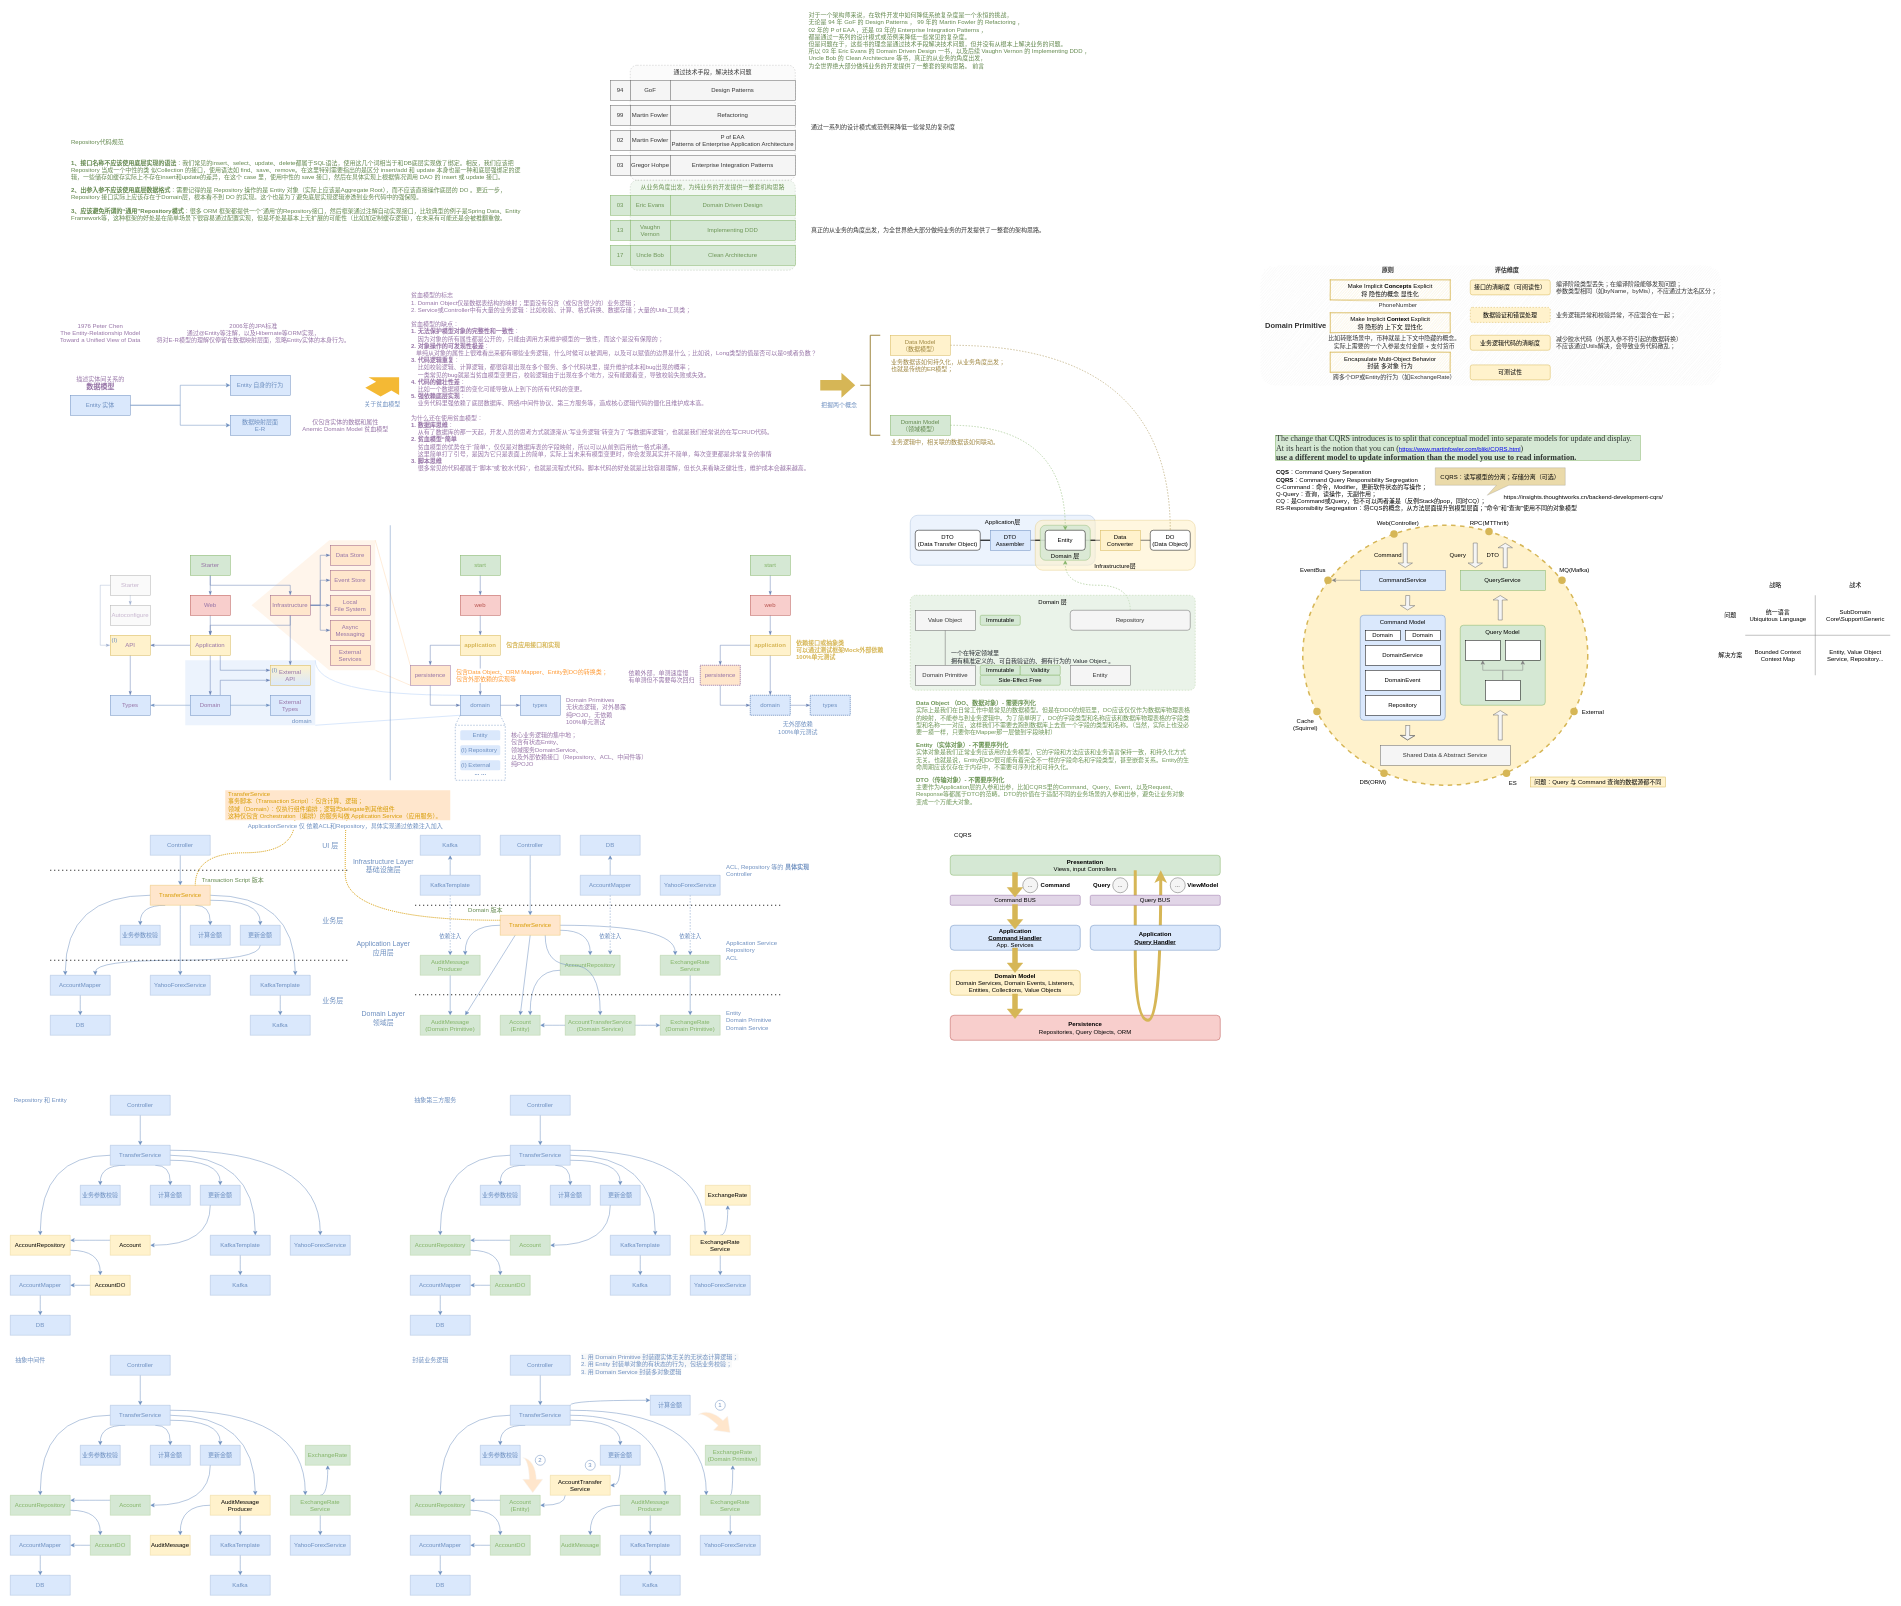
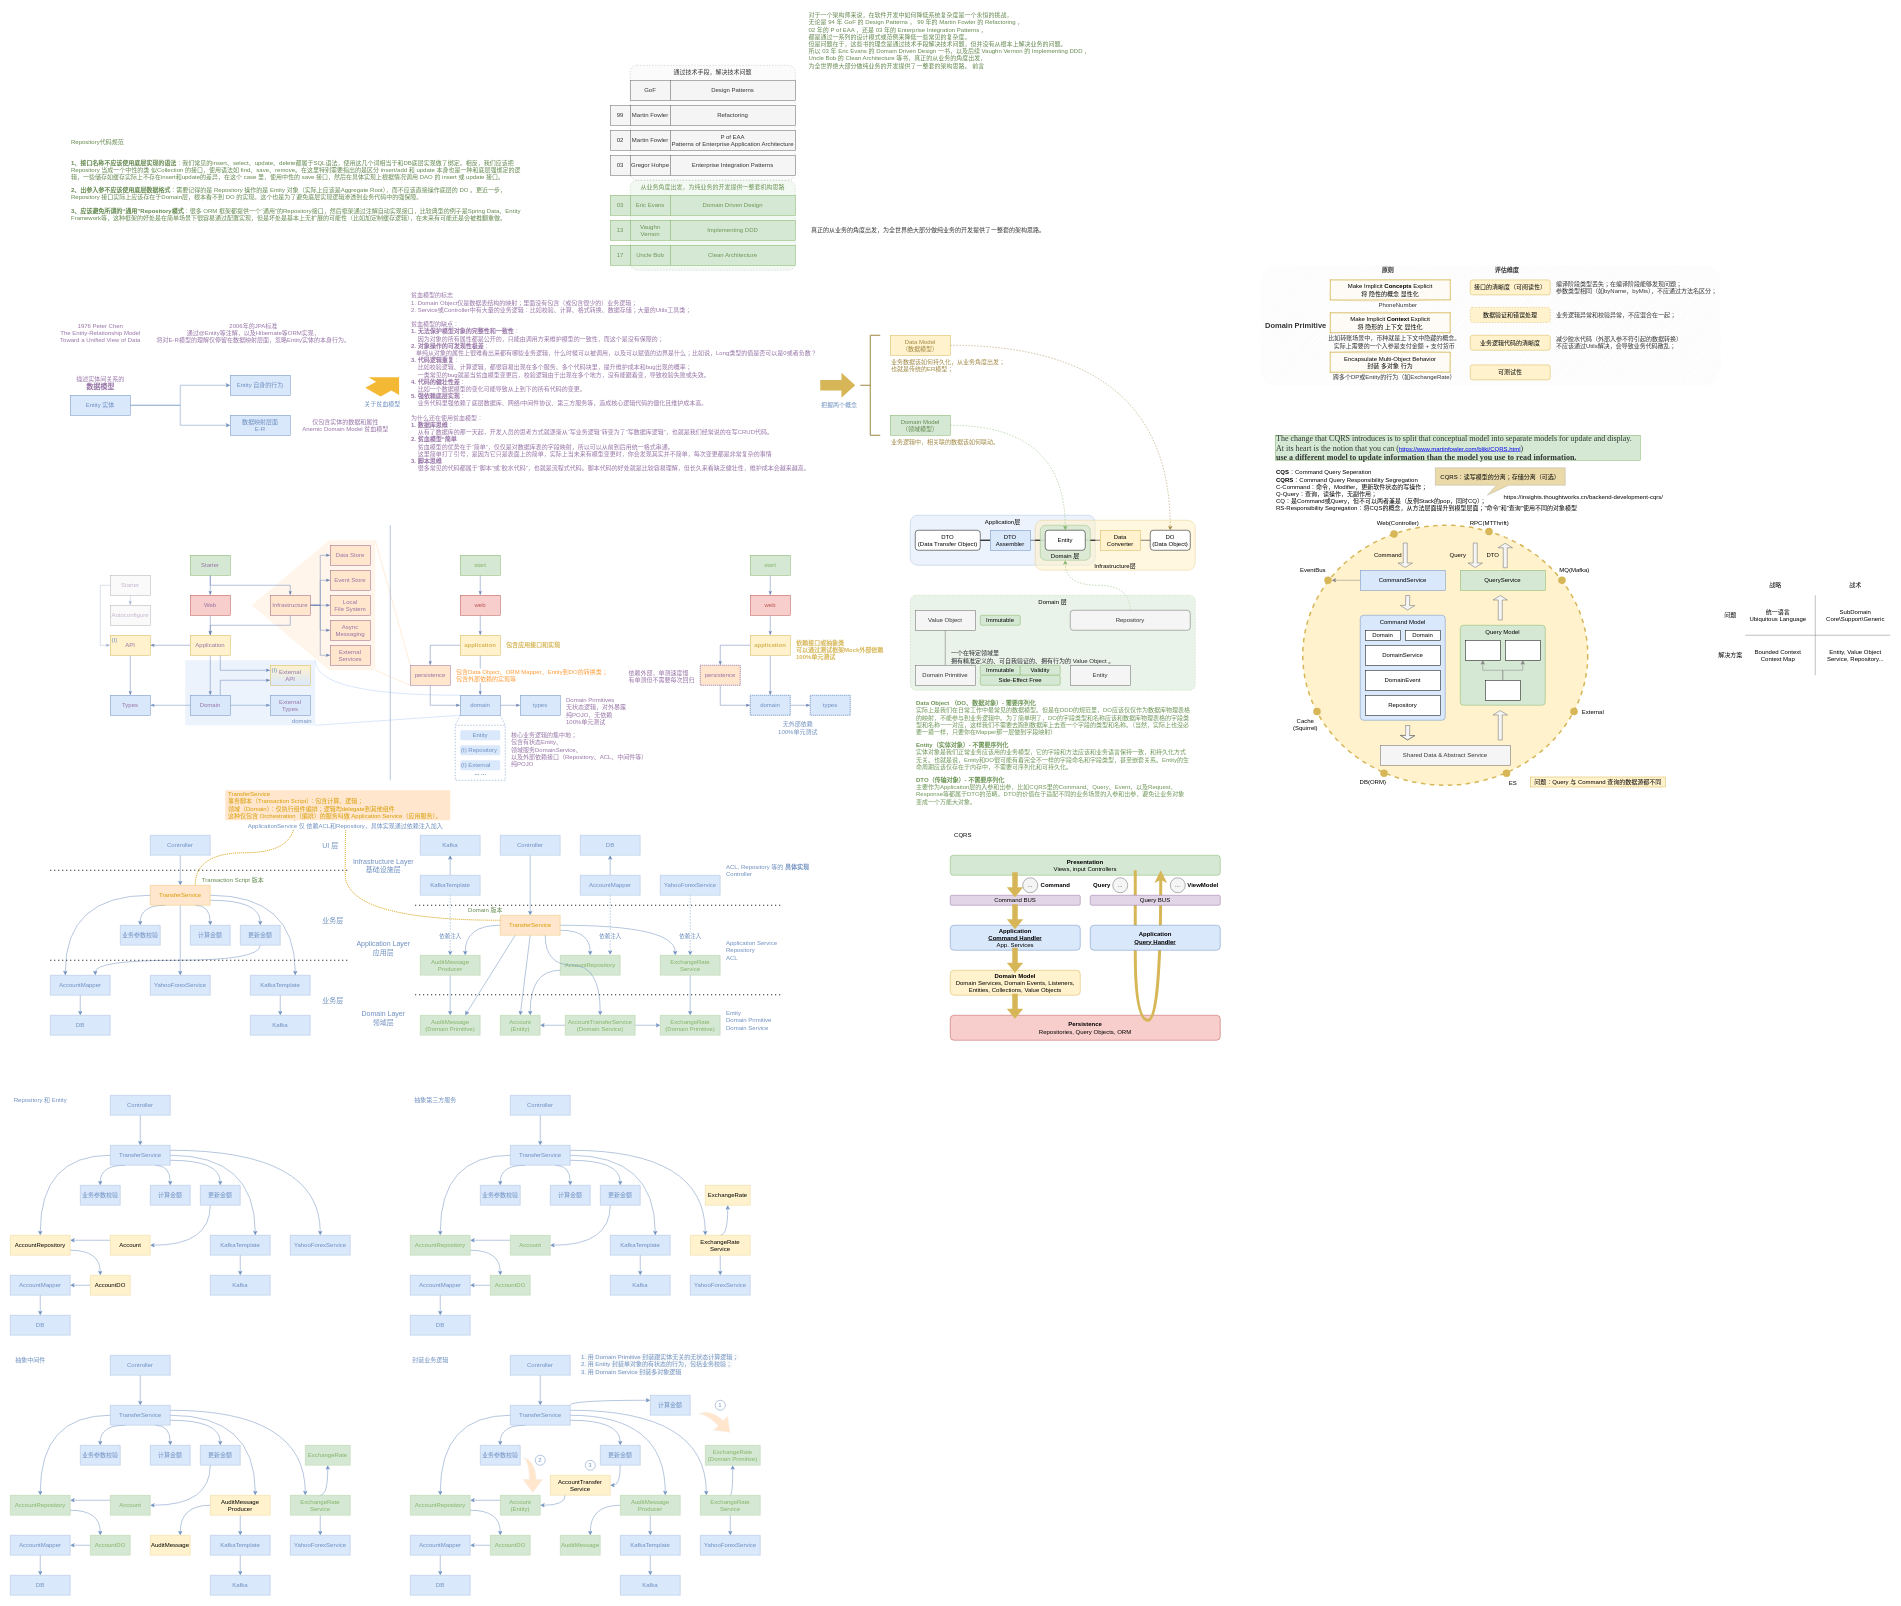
(620, 90) -> none
(888, 128) -> none
(1170, 527) -> (1170, 525)
(290, 660) -> (325, 655)
